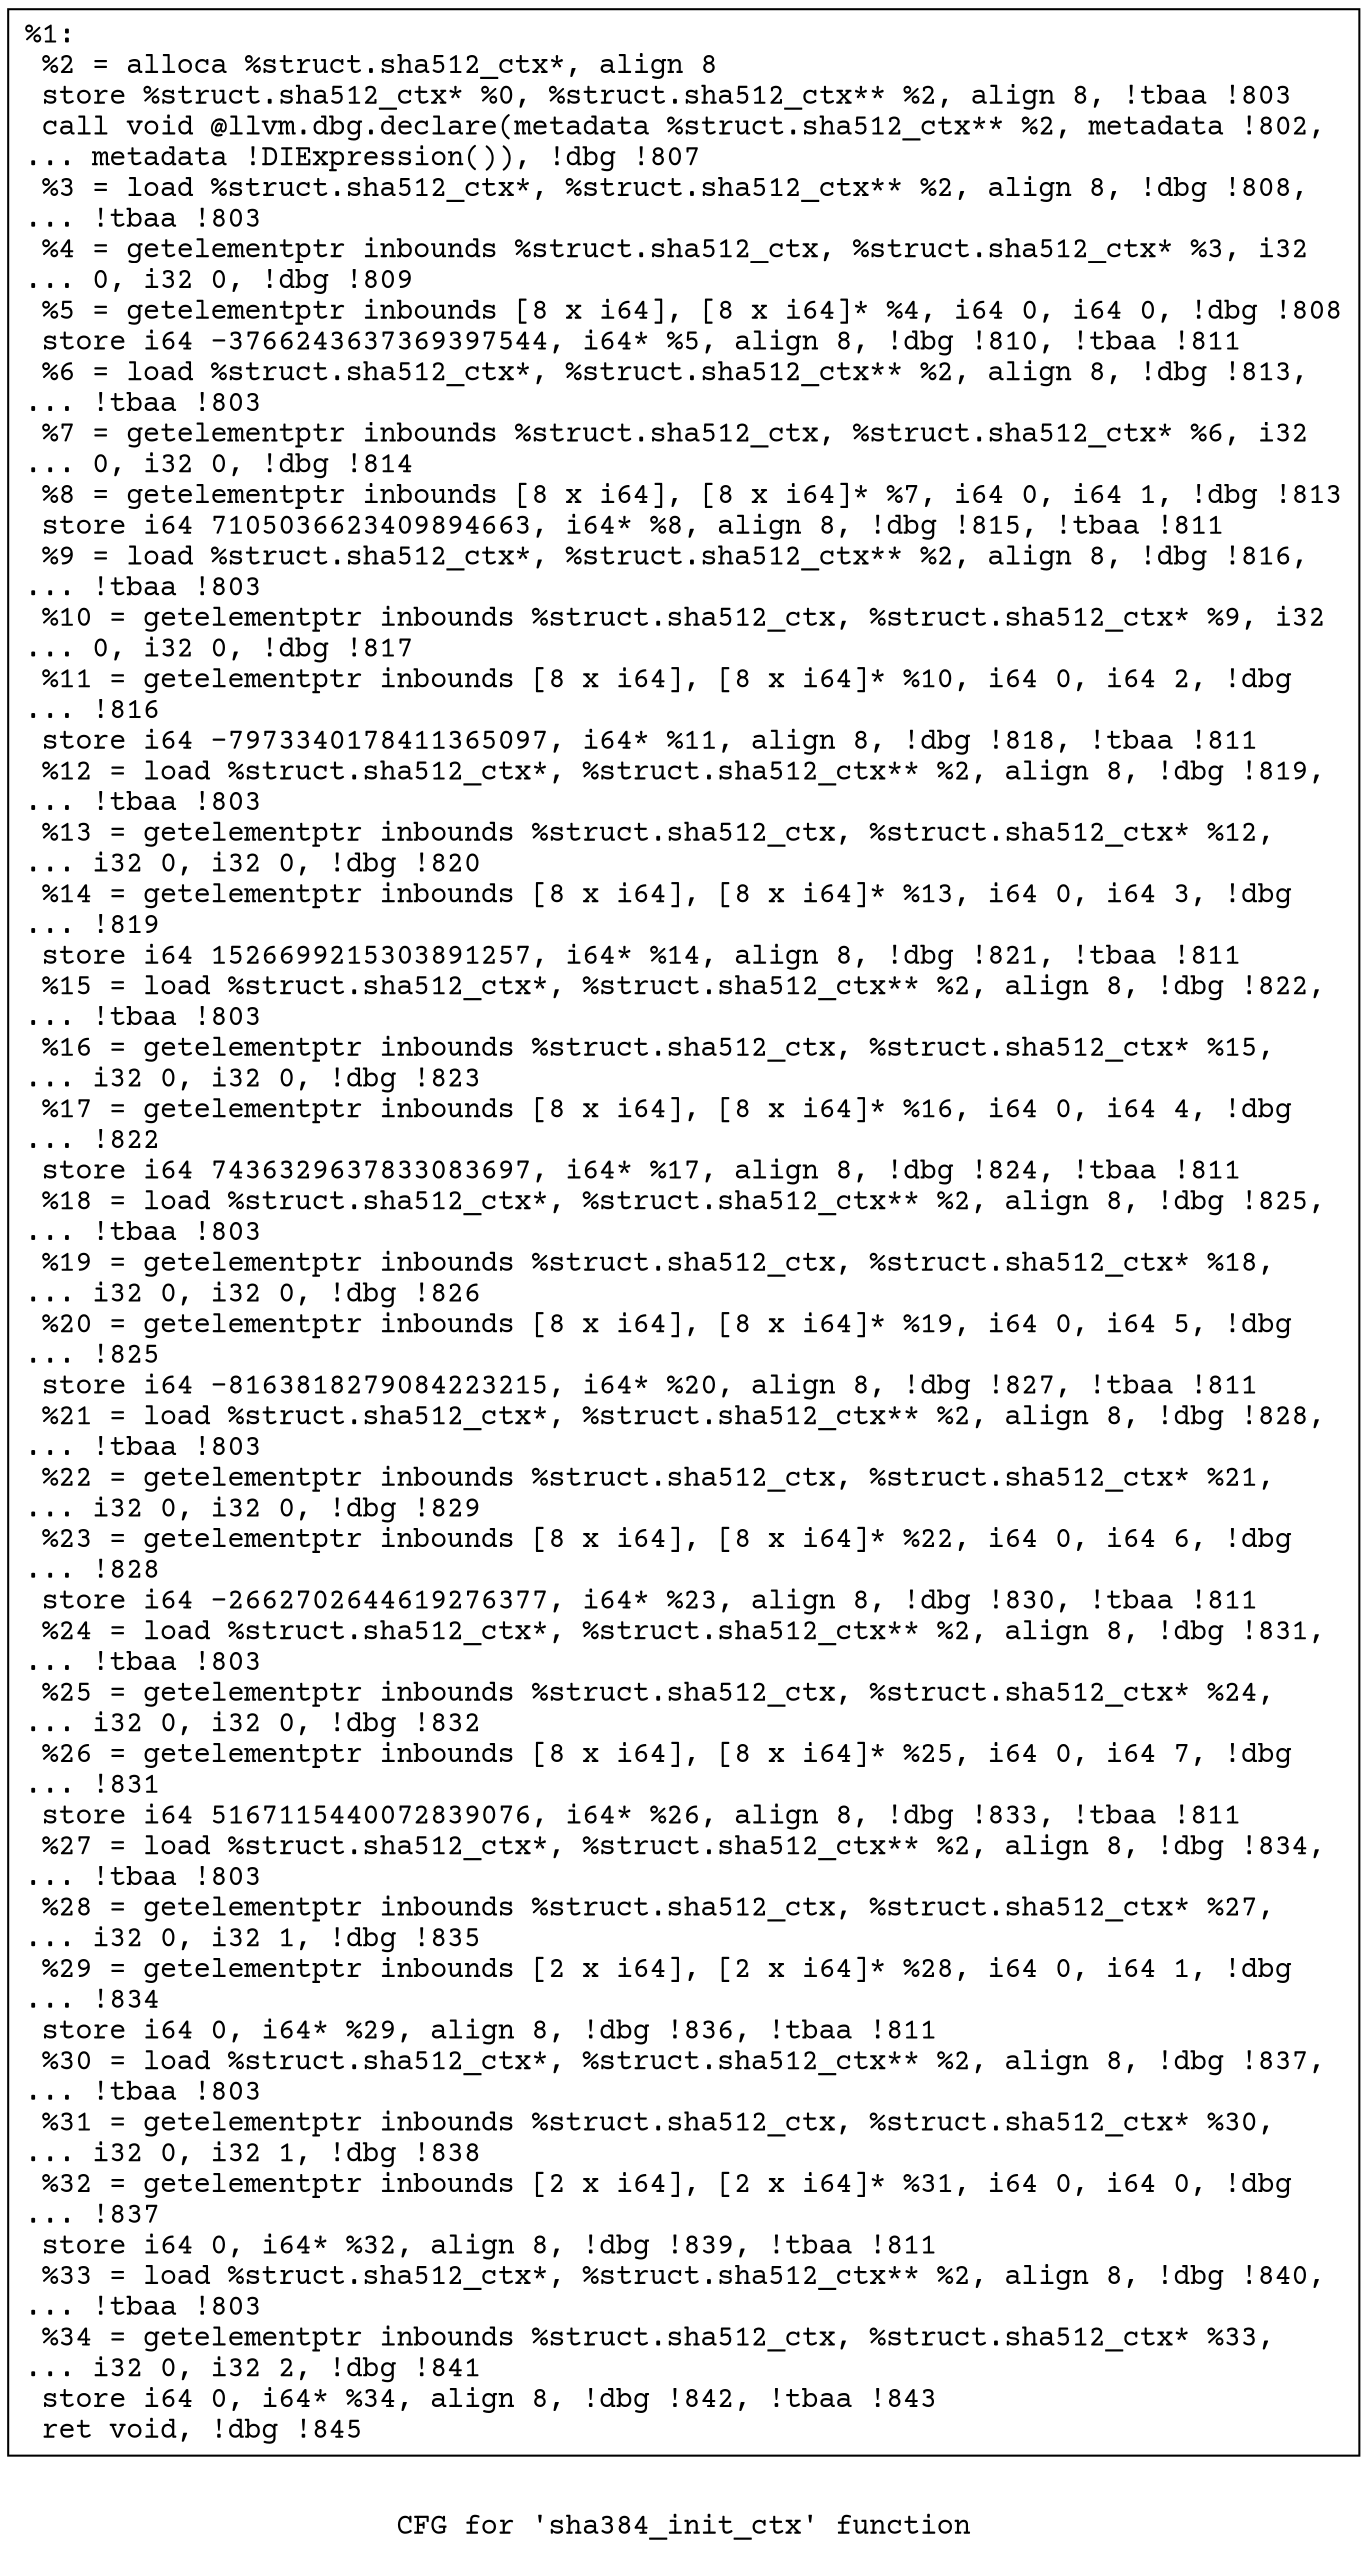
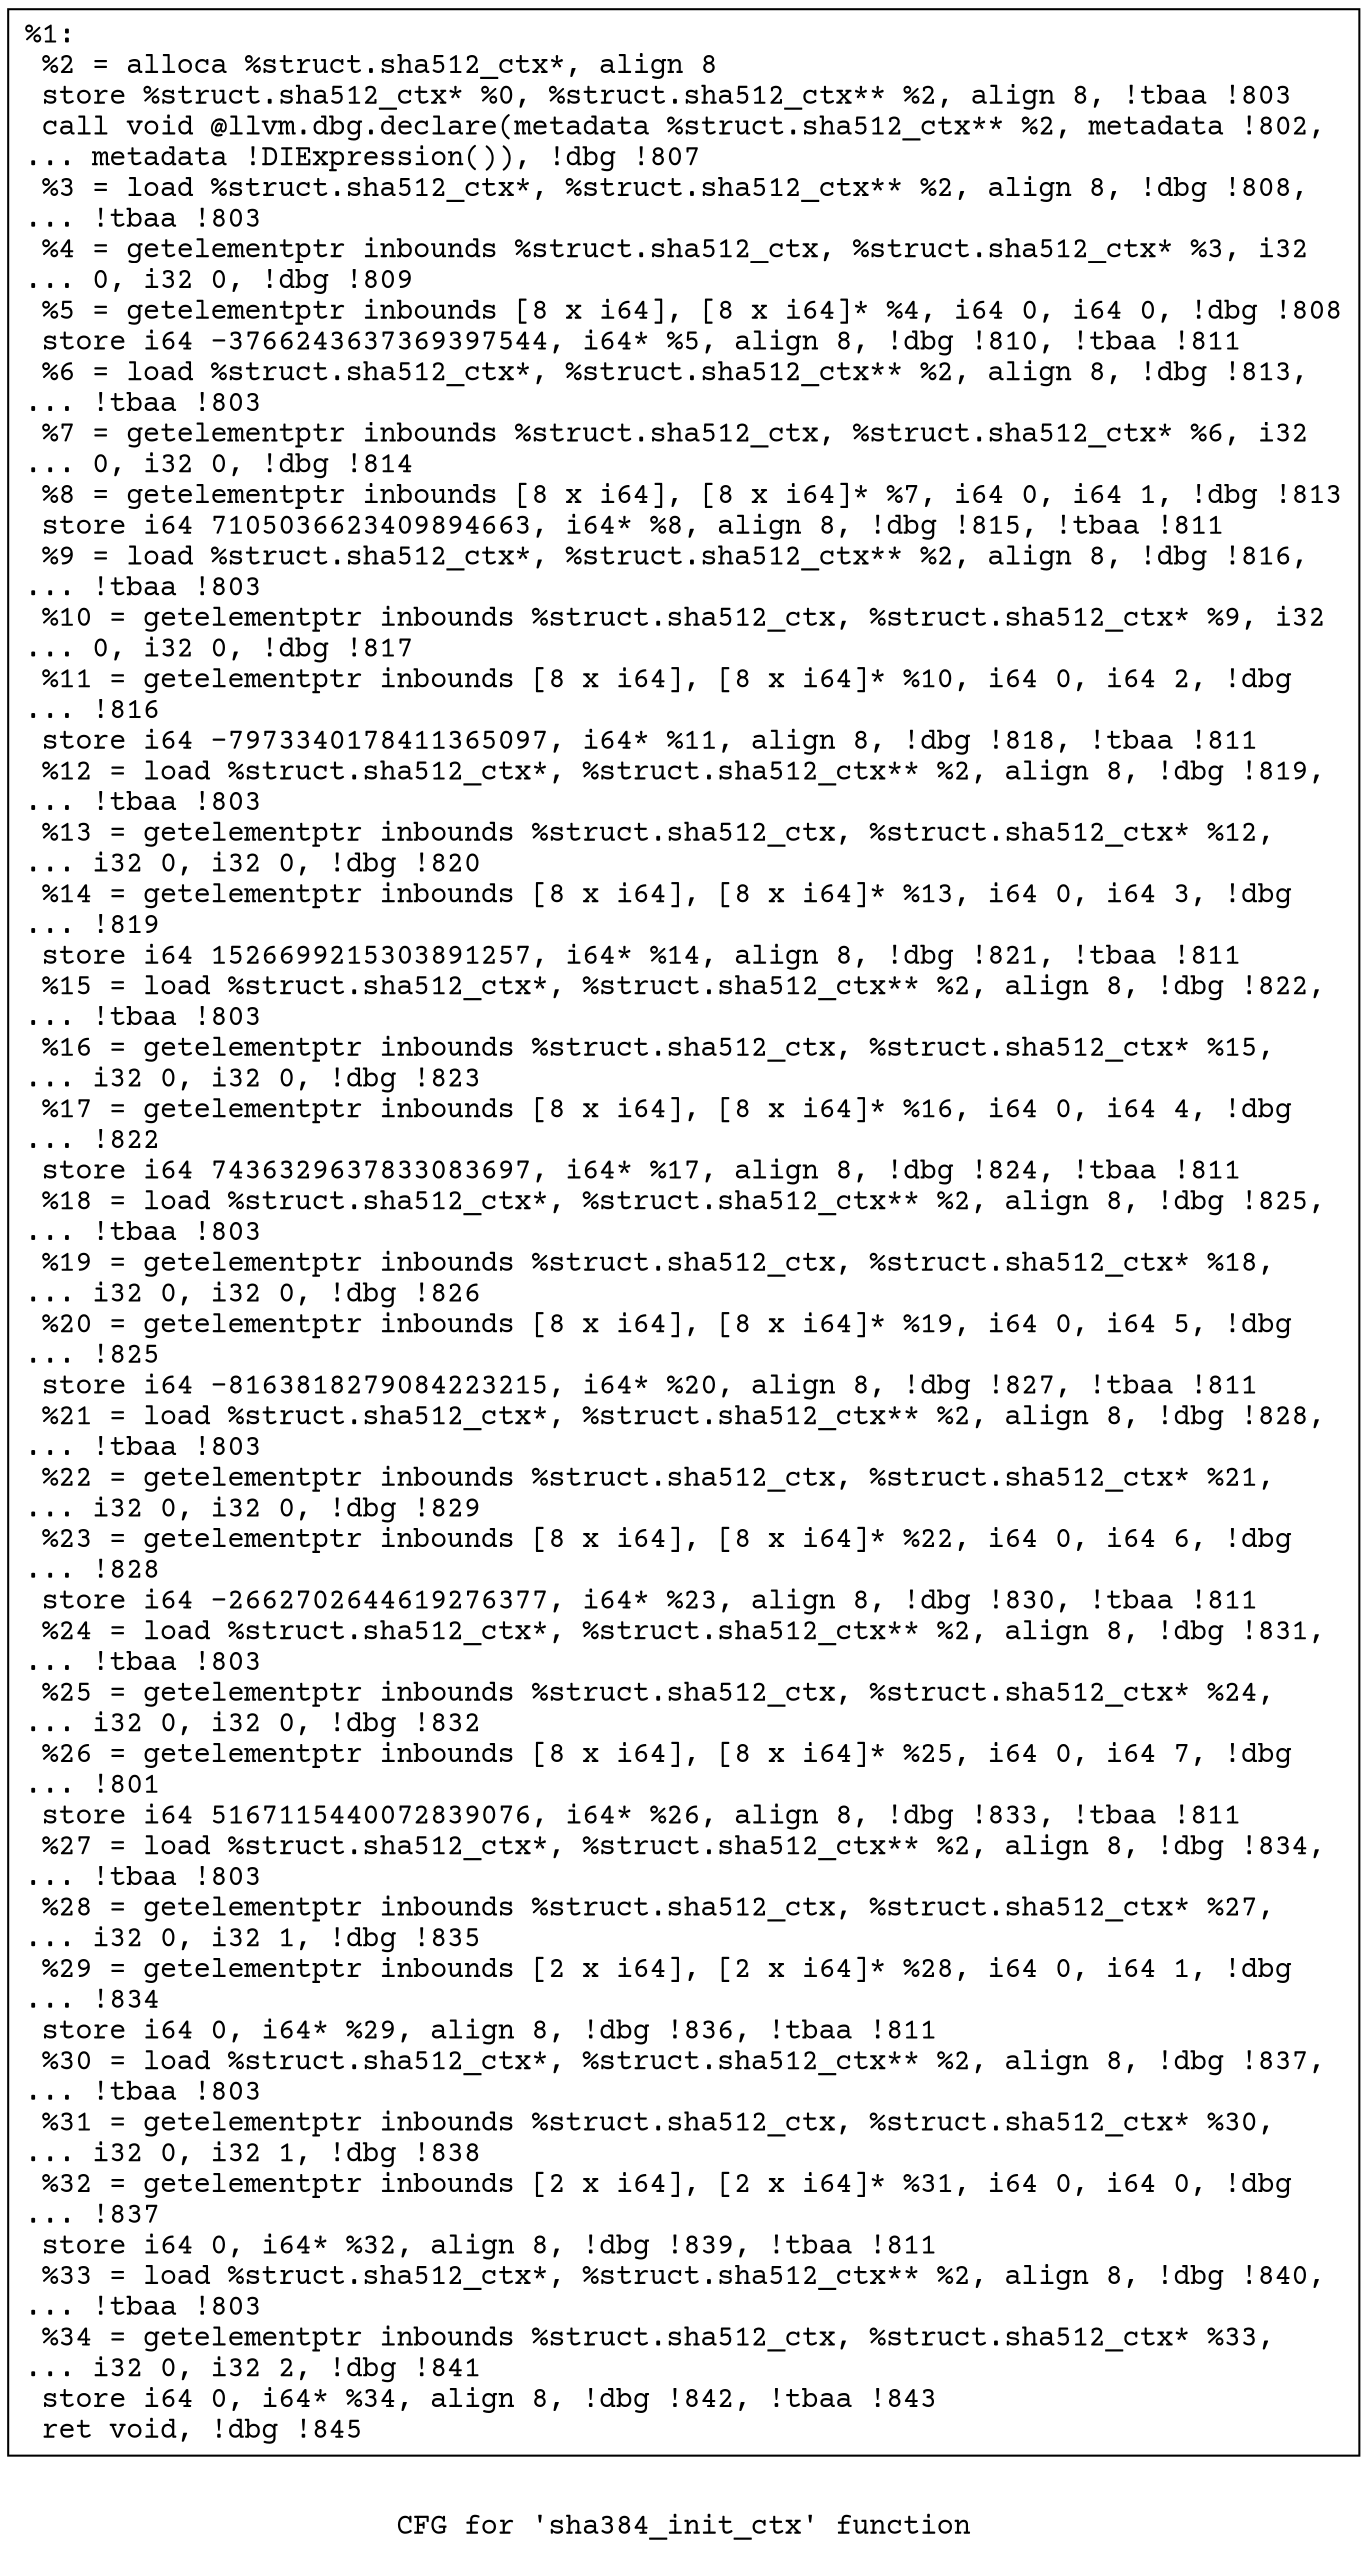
(93, 1784) -> (93, 1784)
